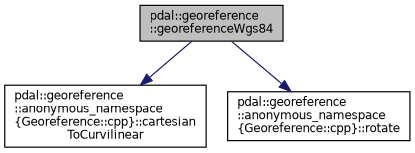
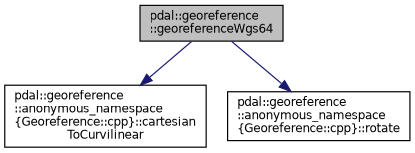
(212, 23) -> (212, 23)
